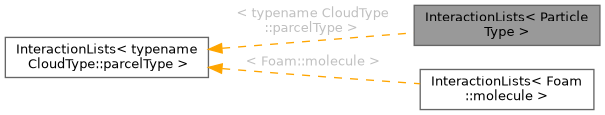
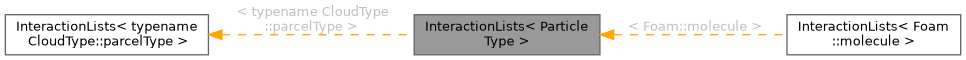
(321, 77) -> (700, 35)
